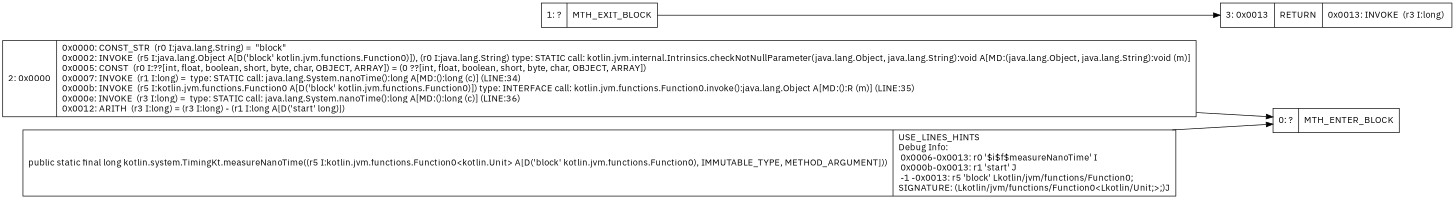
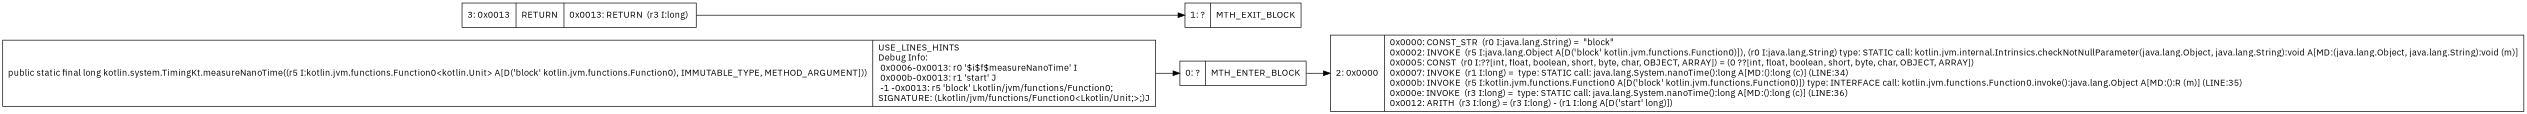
(935, 15) -> (937, 15)
(1387, 15) -> (630, 15)
(1231, 115) -> (1315, 73)
